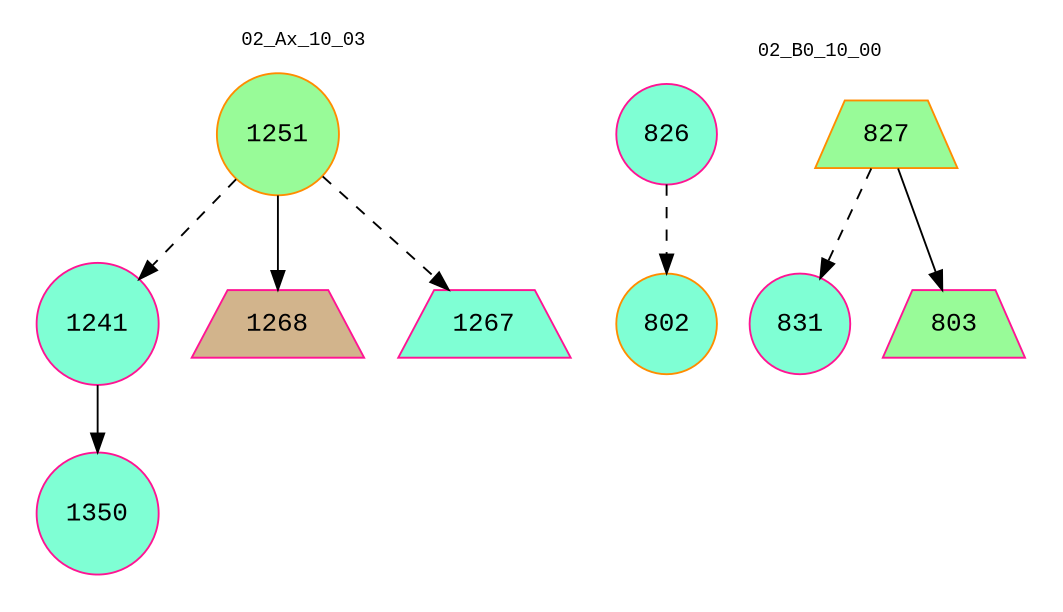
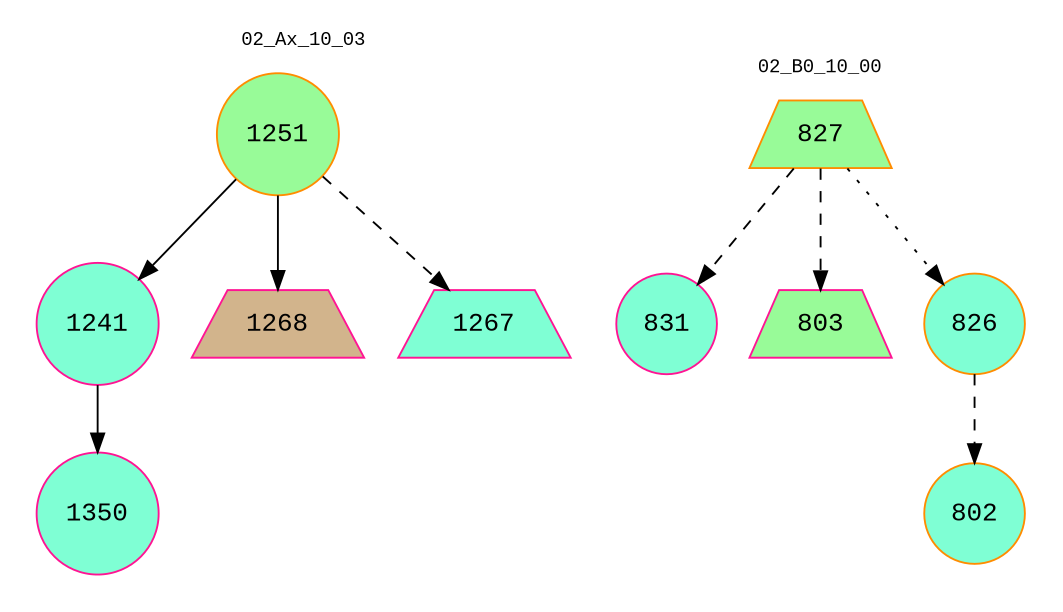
(667, 134) -> (975, 324)
none -> (889, 219)
(917, 220) -> (821, 220)
(194, 222) -> (194, 222)
